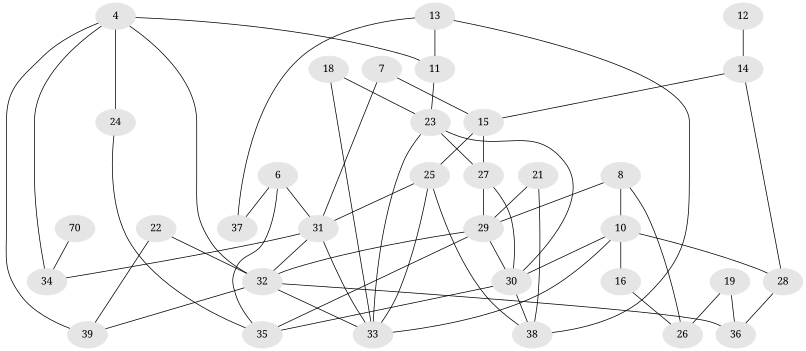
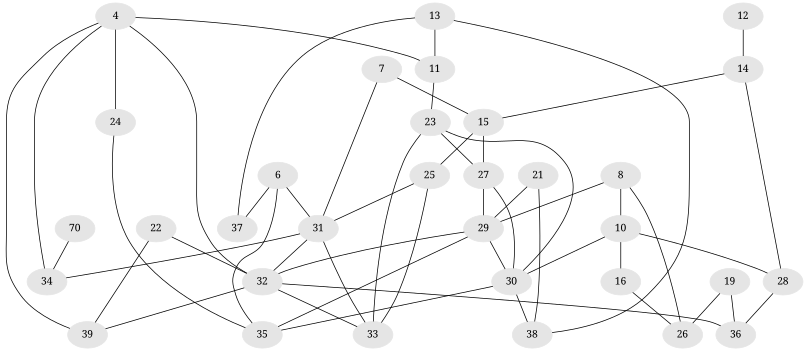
(329, 69) -> none
(465, 264) -> none
(511, 306) -> none
